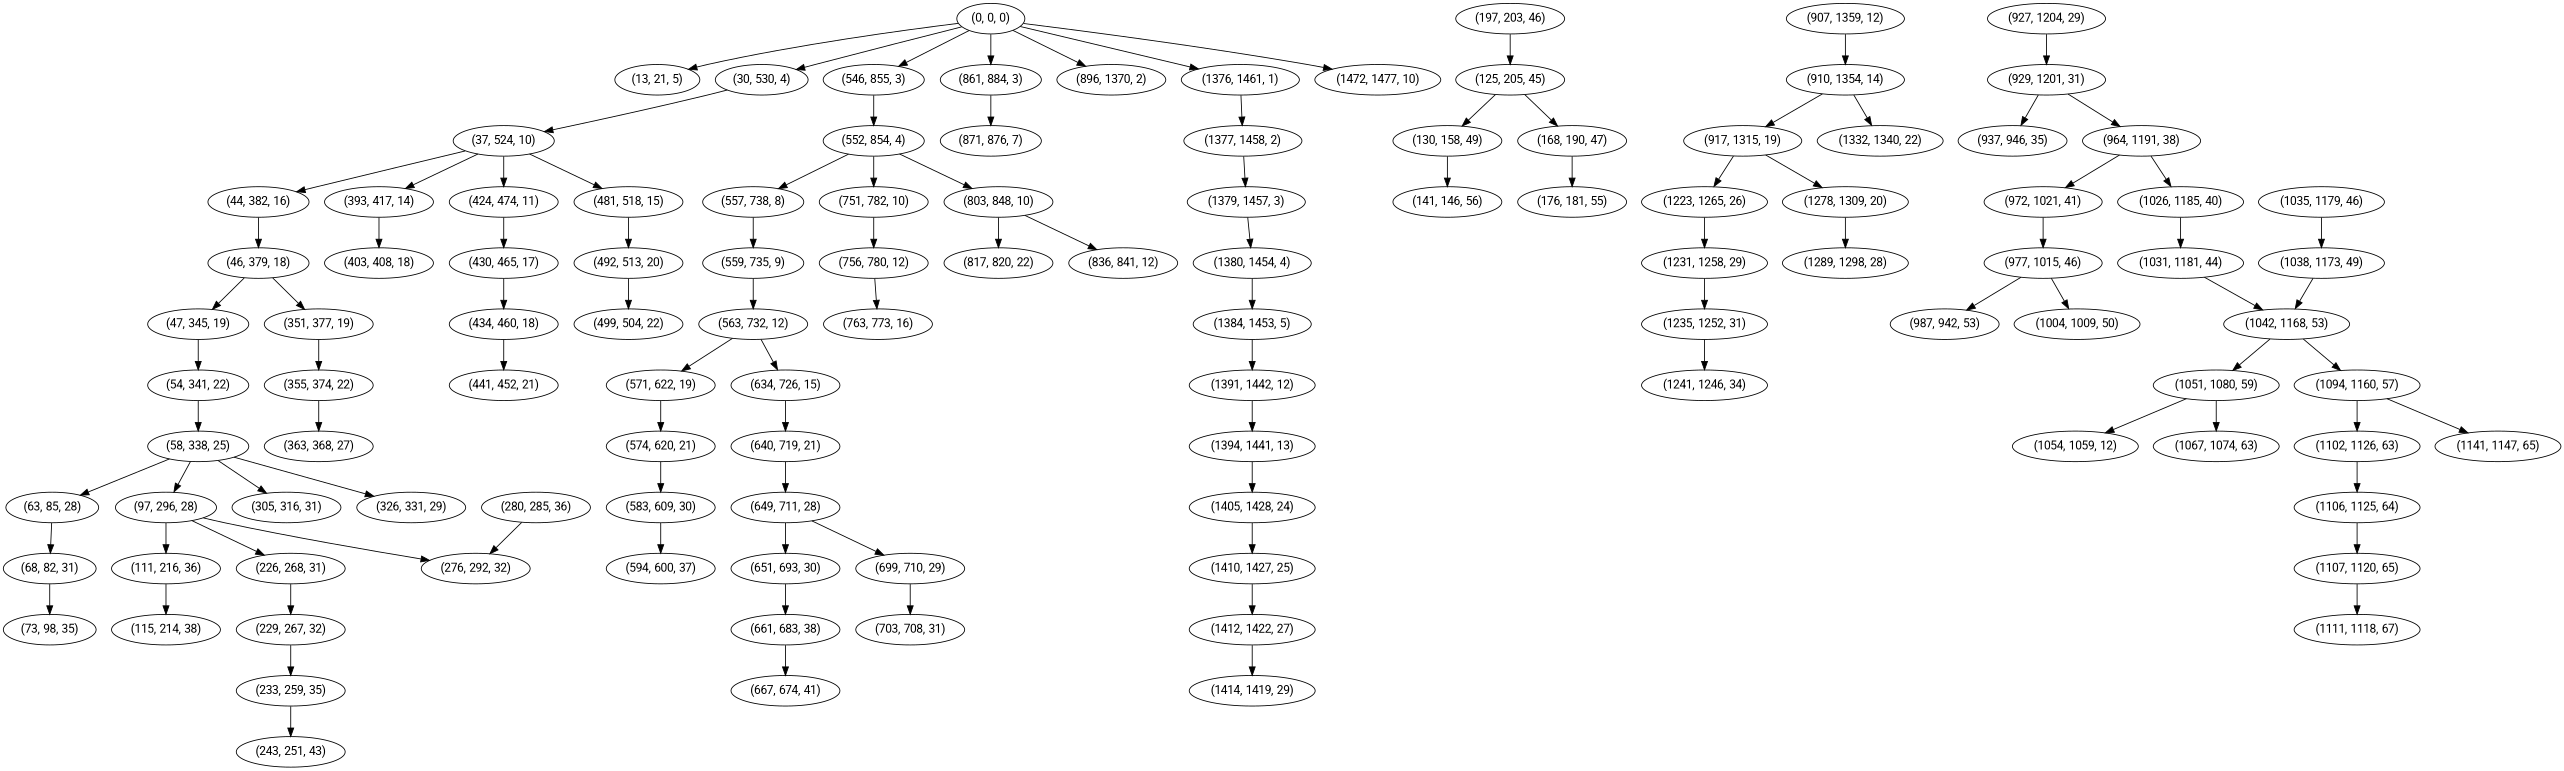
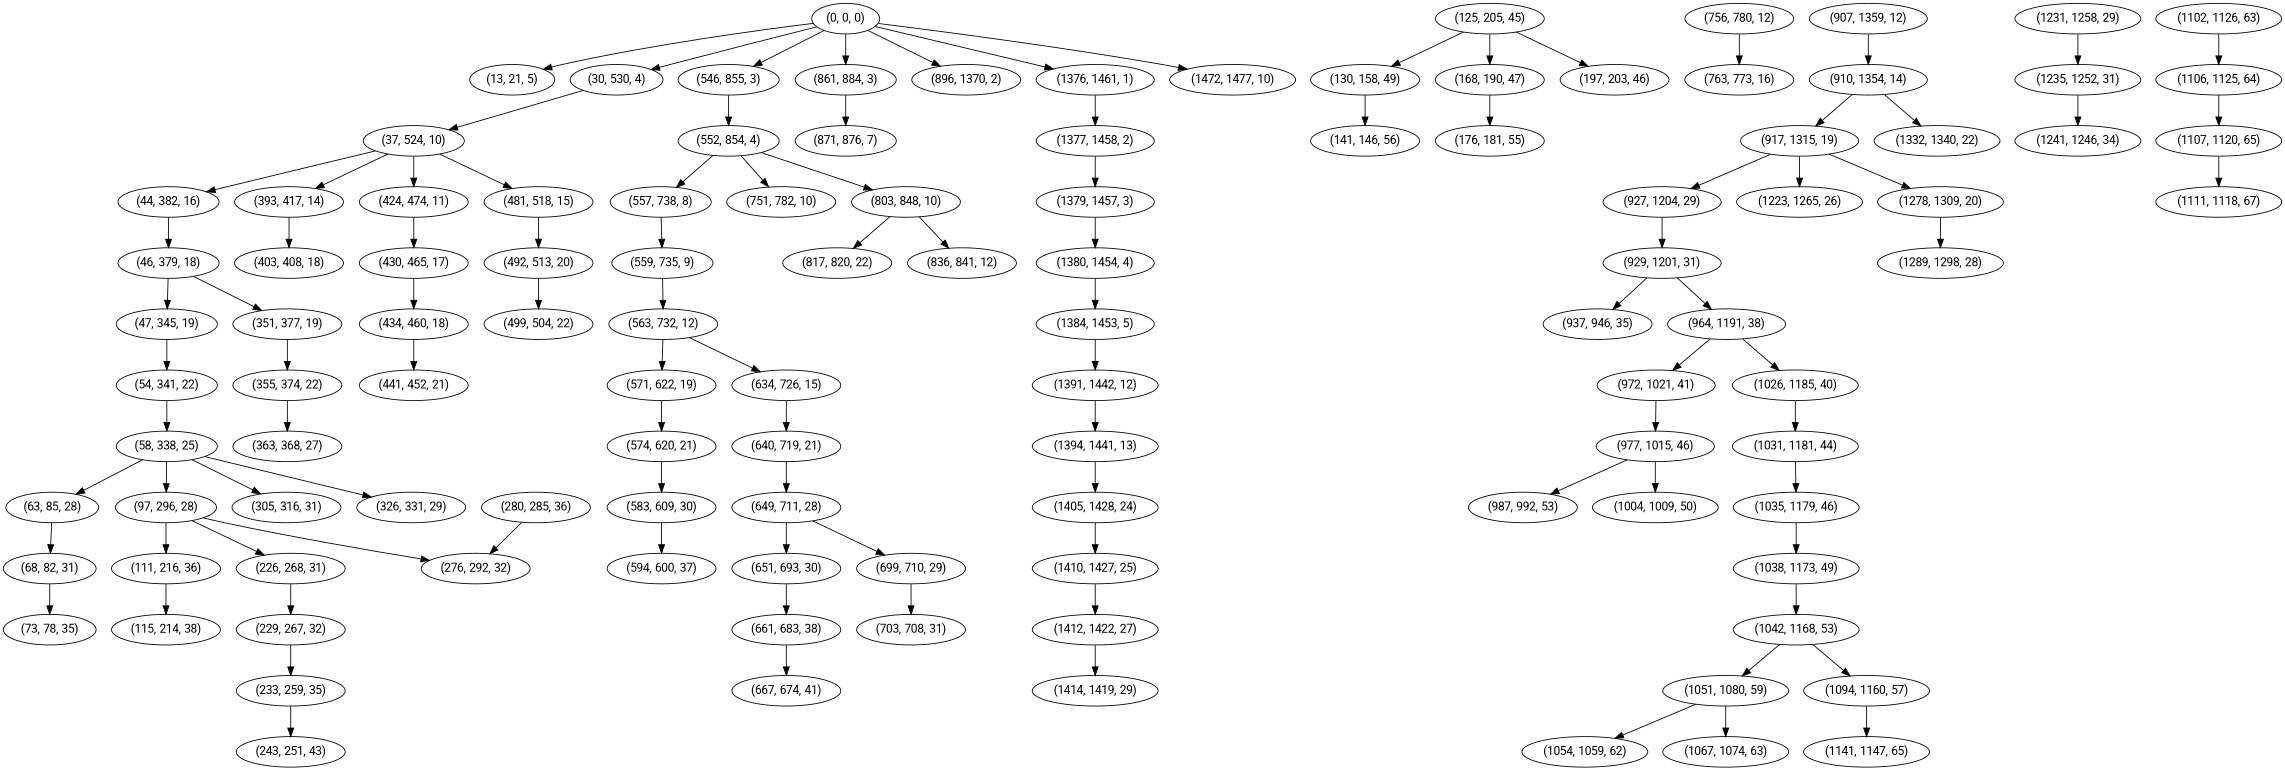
(1510, 45) -> (1548, 47)
none -> (1735, 170)
(874, 228) -> none
(1705, 228) -> none
(2230, 291) -> (1796, 473)
(1945, 324) -> (1523, 507)
(2357, 412) -> none
(2075, 446) -> (1585, 752)
(50, 630) -> (50, 630)
